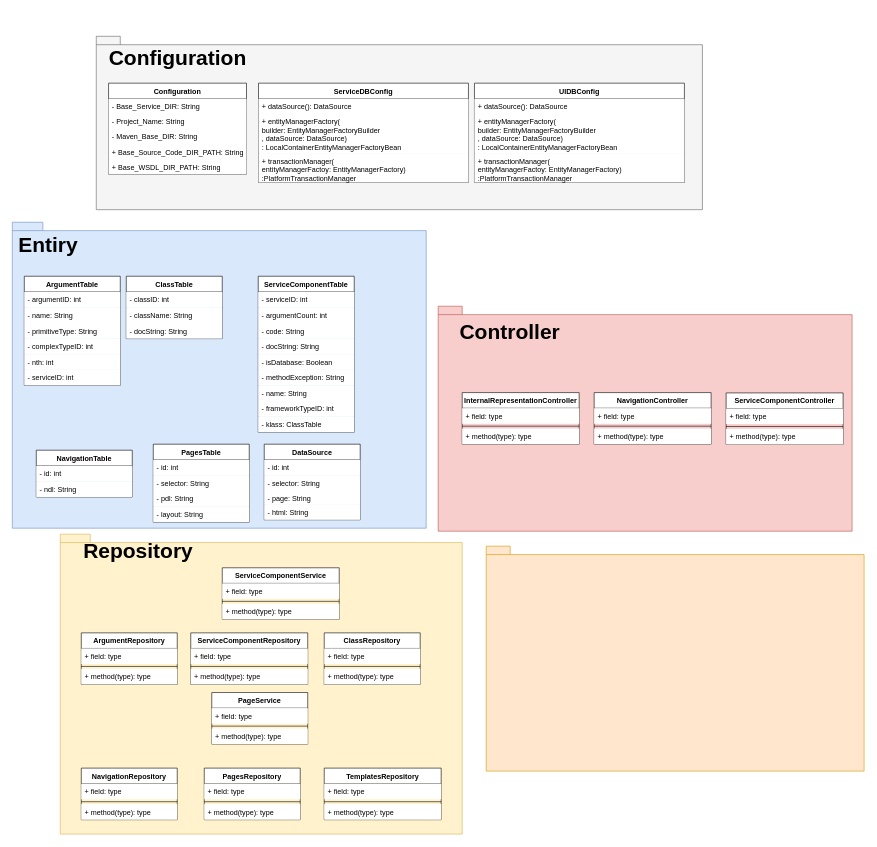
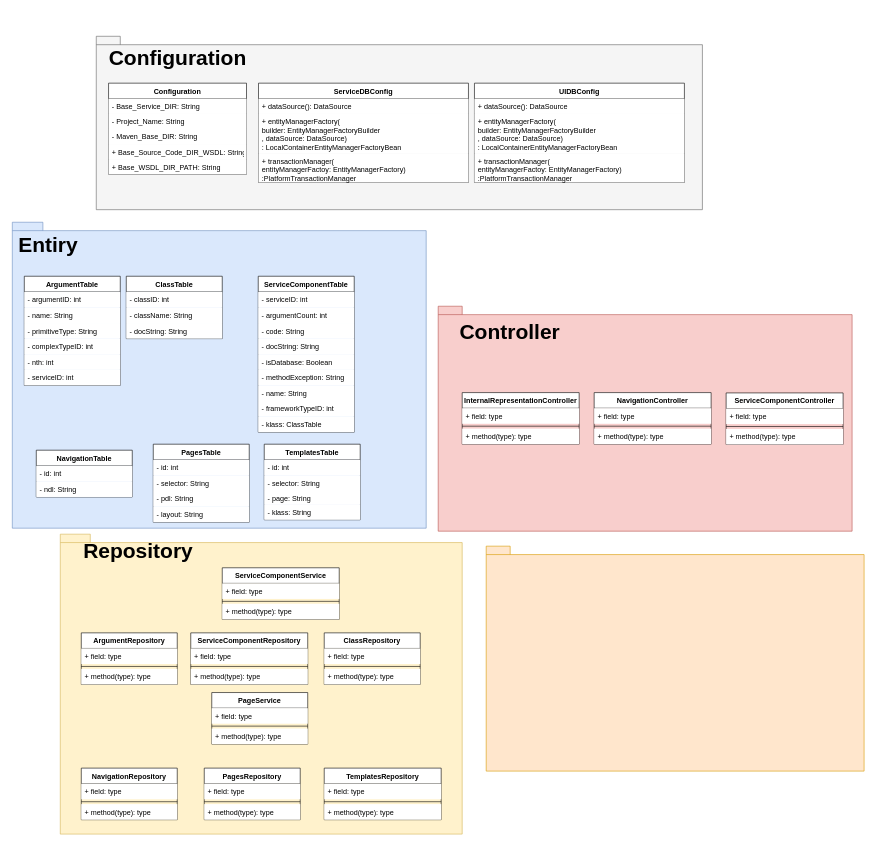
(179, 152) -> (179, 152)
(312, 452) -> (312, 452)
(291, 512) -> (293, 512)
